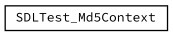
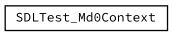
(86, 18) -> (86, 18)
